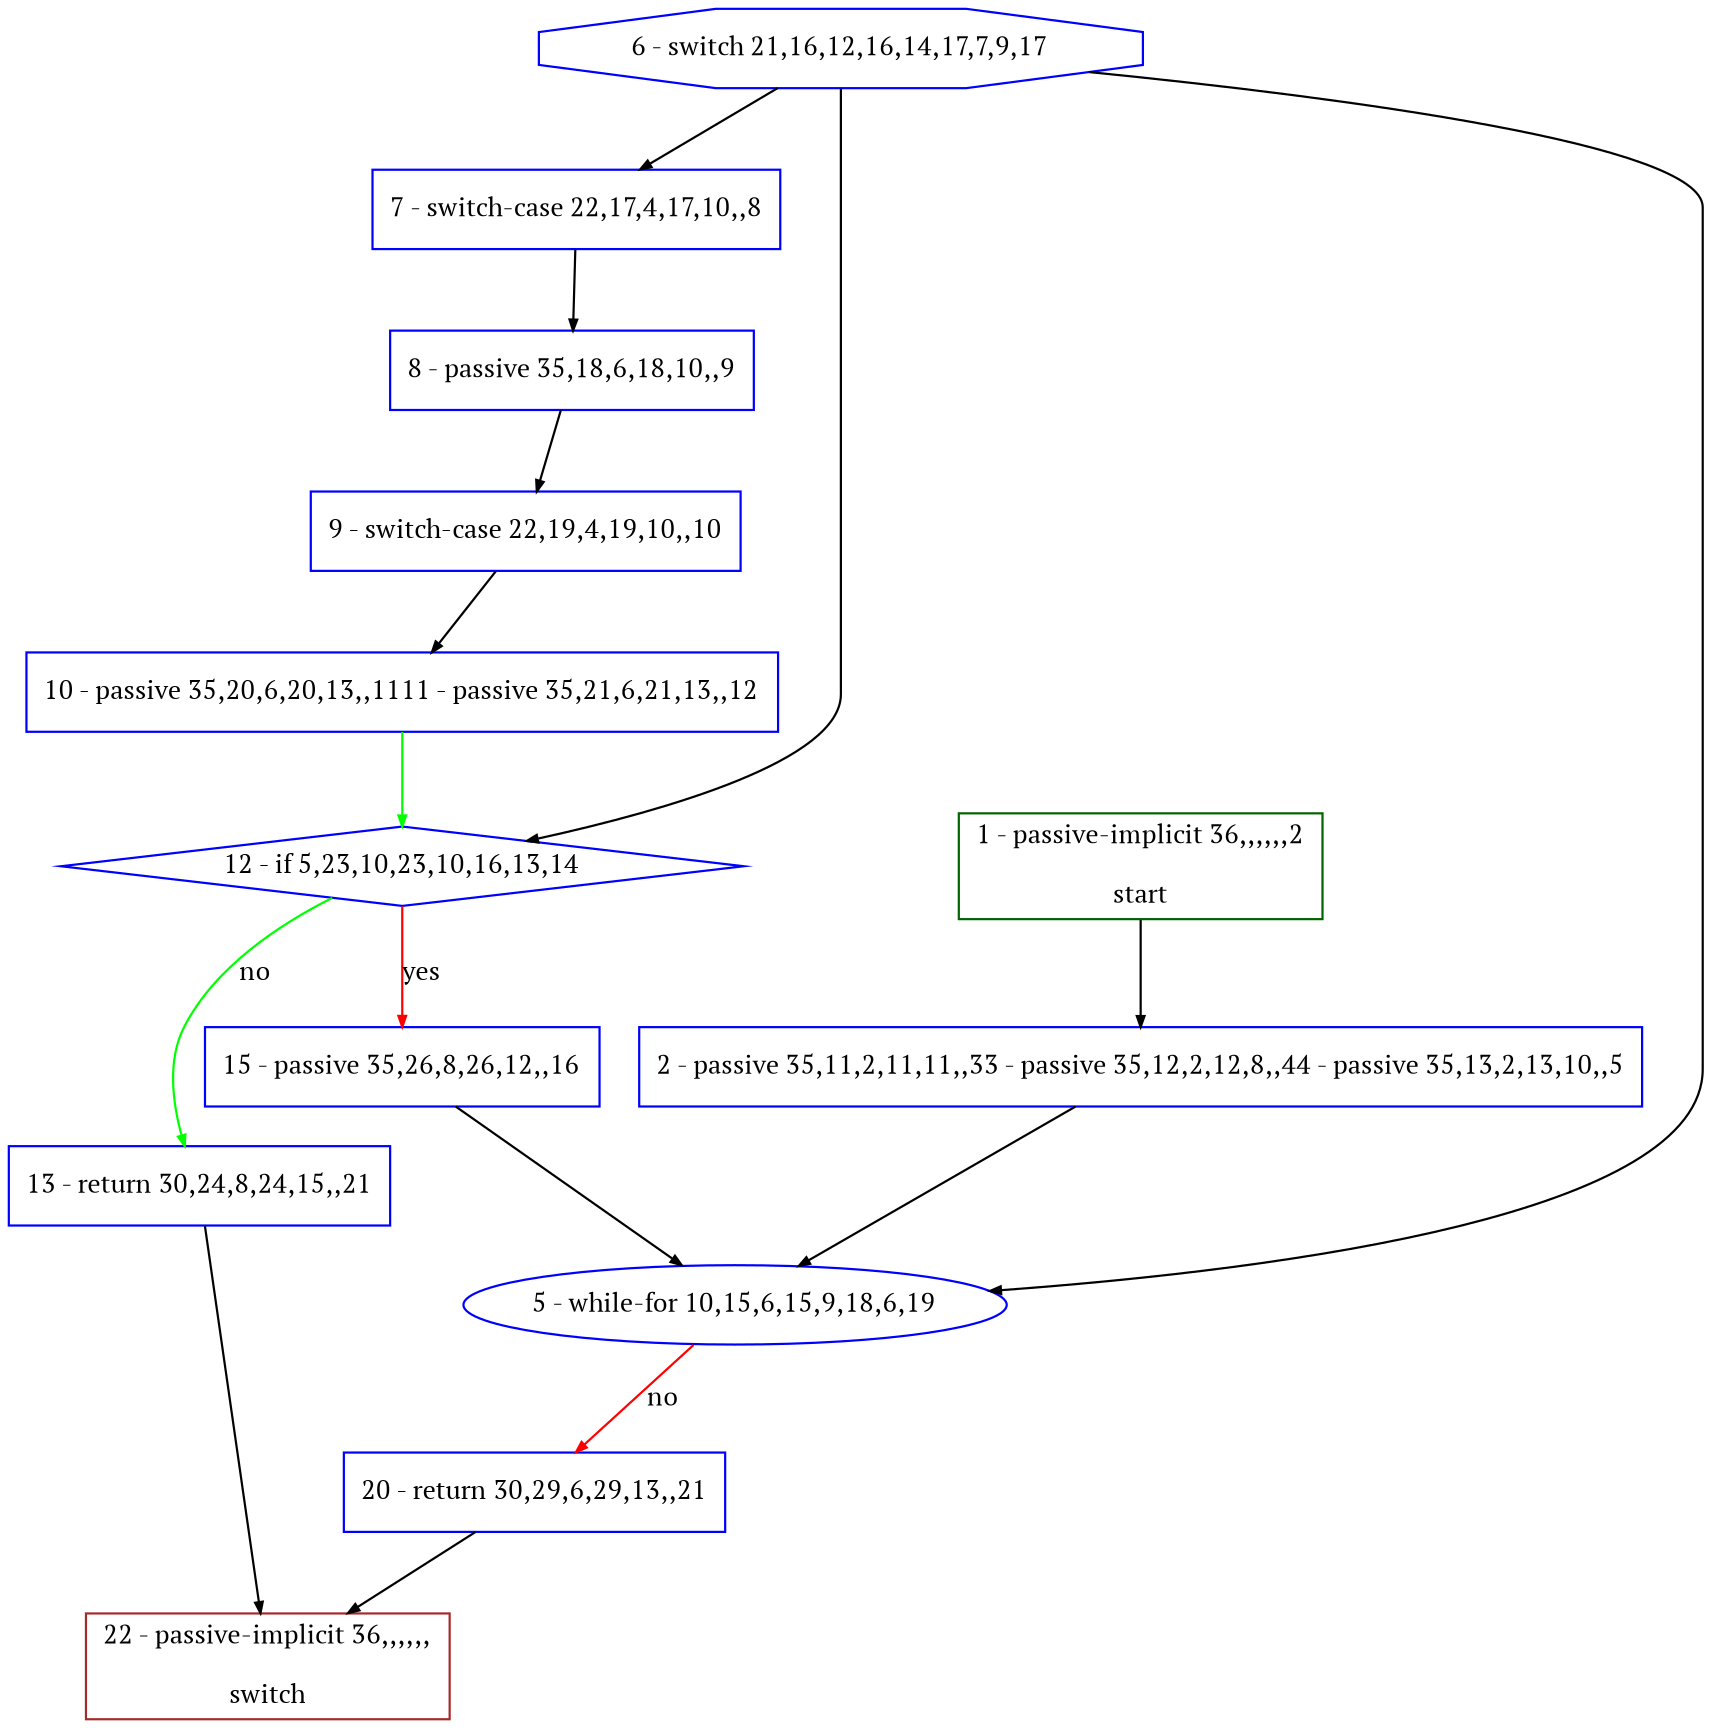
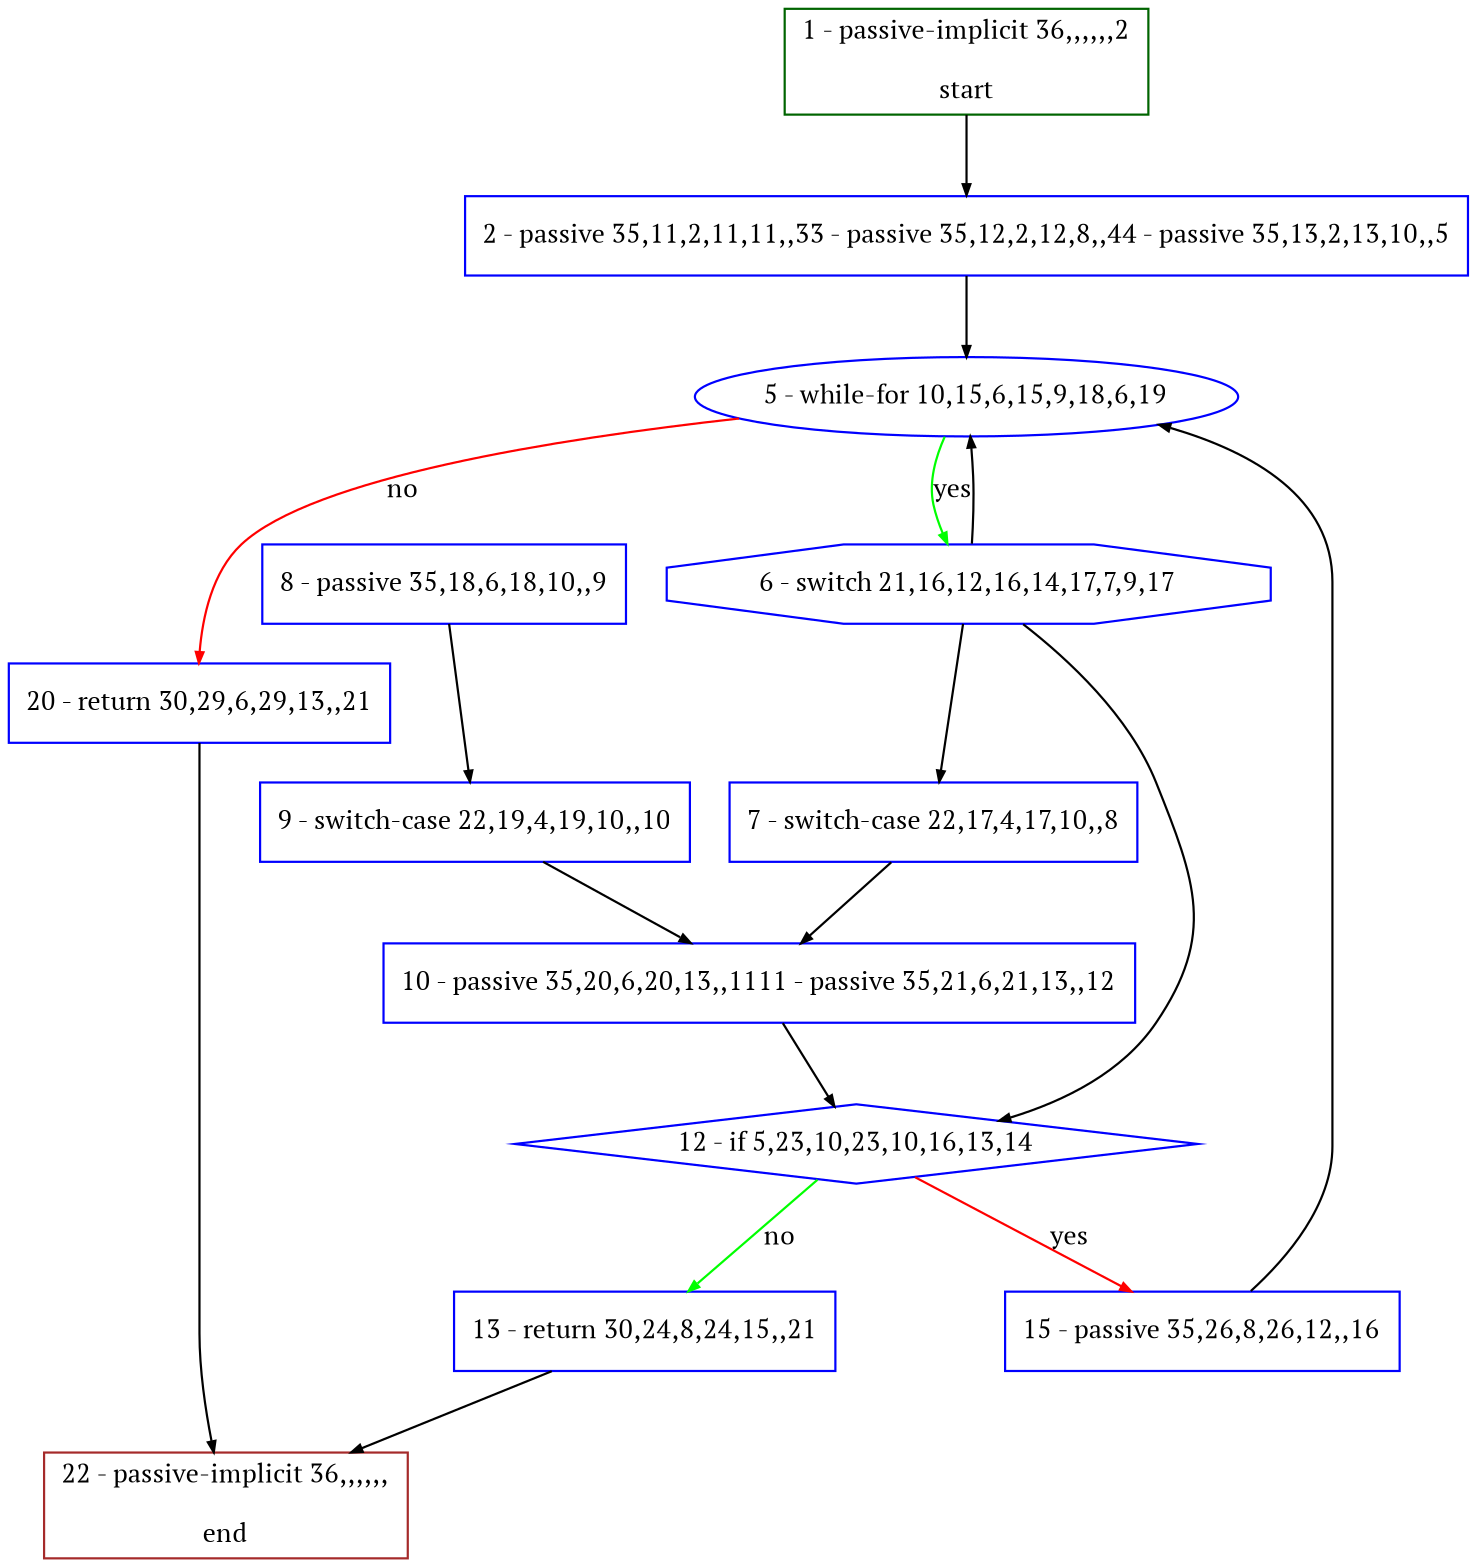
(574, 284) -> (850, 899)
none -> (932, 485)
(402, 773) -> (806, 1060)
(268, 1666) -> (226, 1505)
